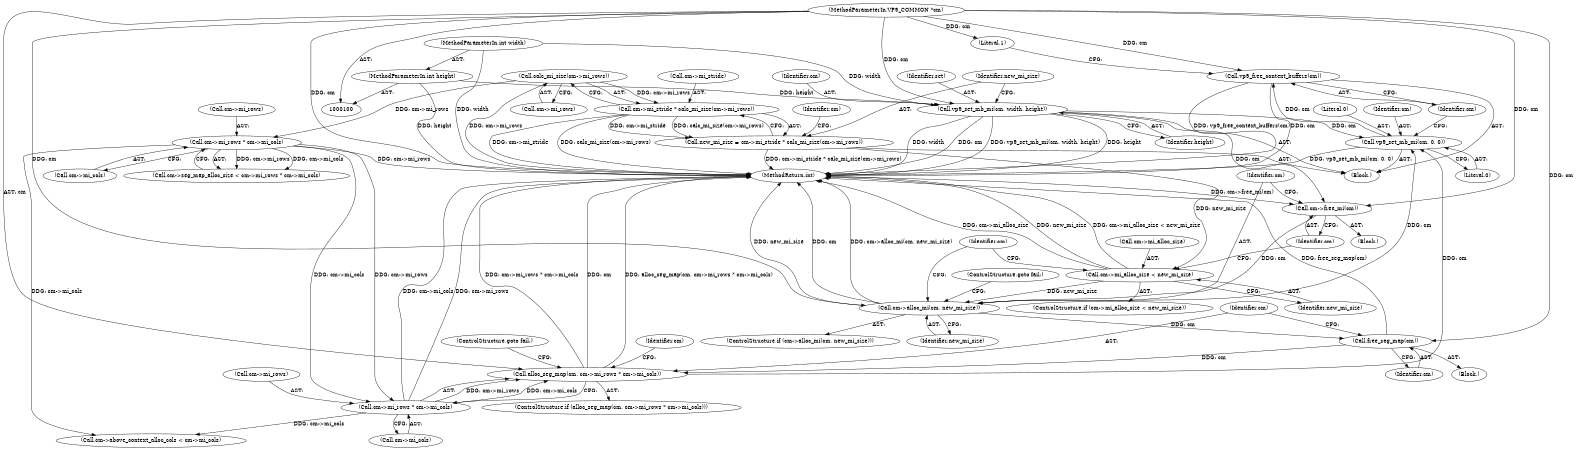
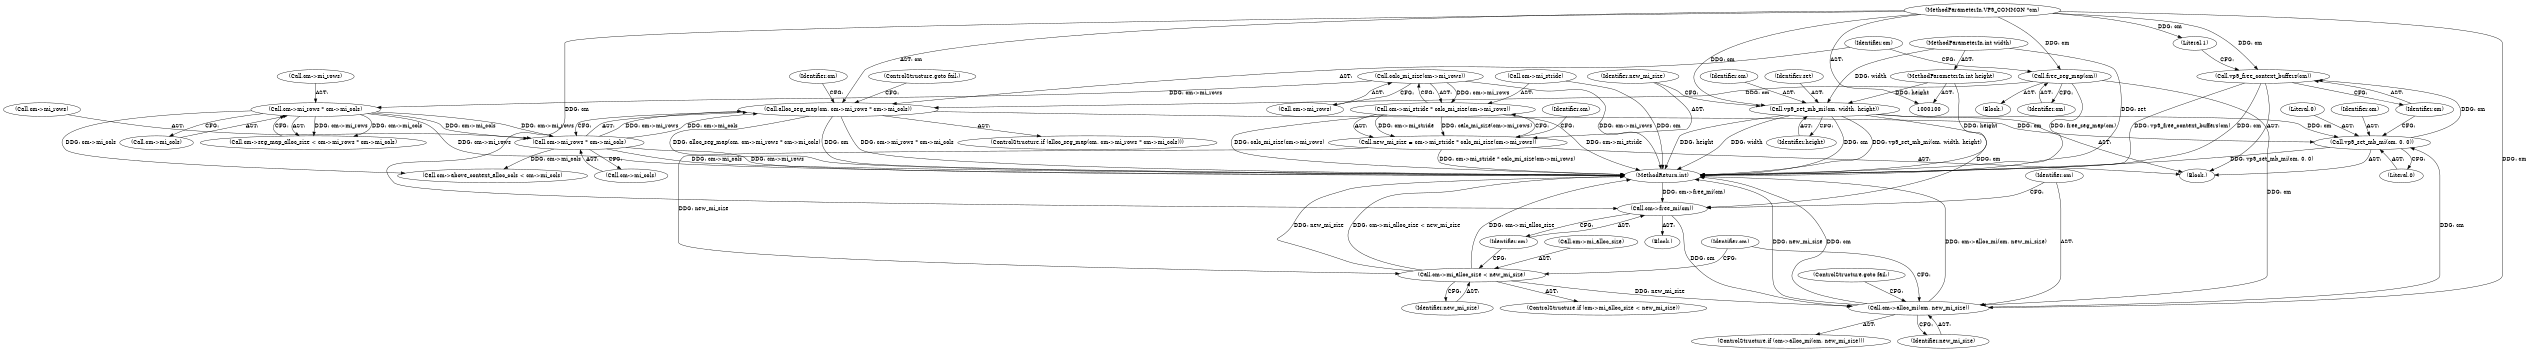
(311, 51) -> (1635, 101)
(473, 110) -> (2134, 110)
(1168, 327) -> (2267, 257)
